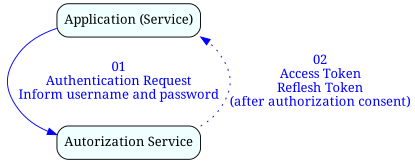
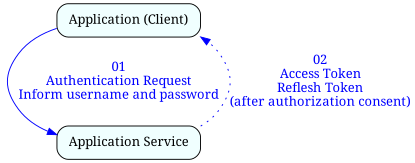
(129, 20) -> (129, 20)
(129, 143) -> (129, 143)
